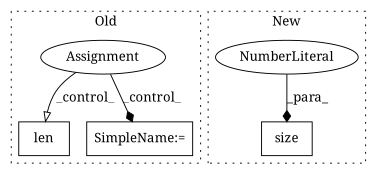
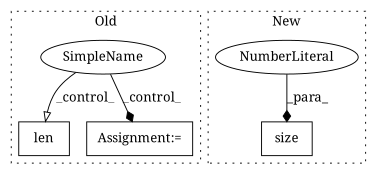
(103, 57) -> (103, 57)
(140, 139) -> (140, 139)
